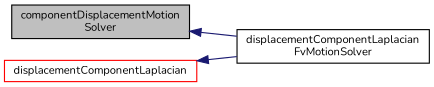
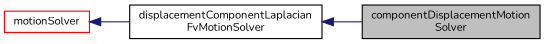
(219, 34) -> (348, 22)
(101, 71) -> (47, 22)
